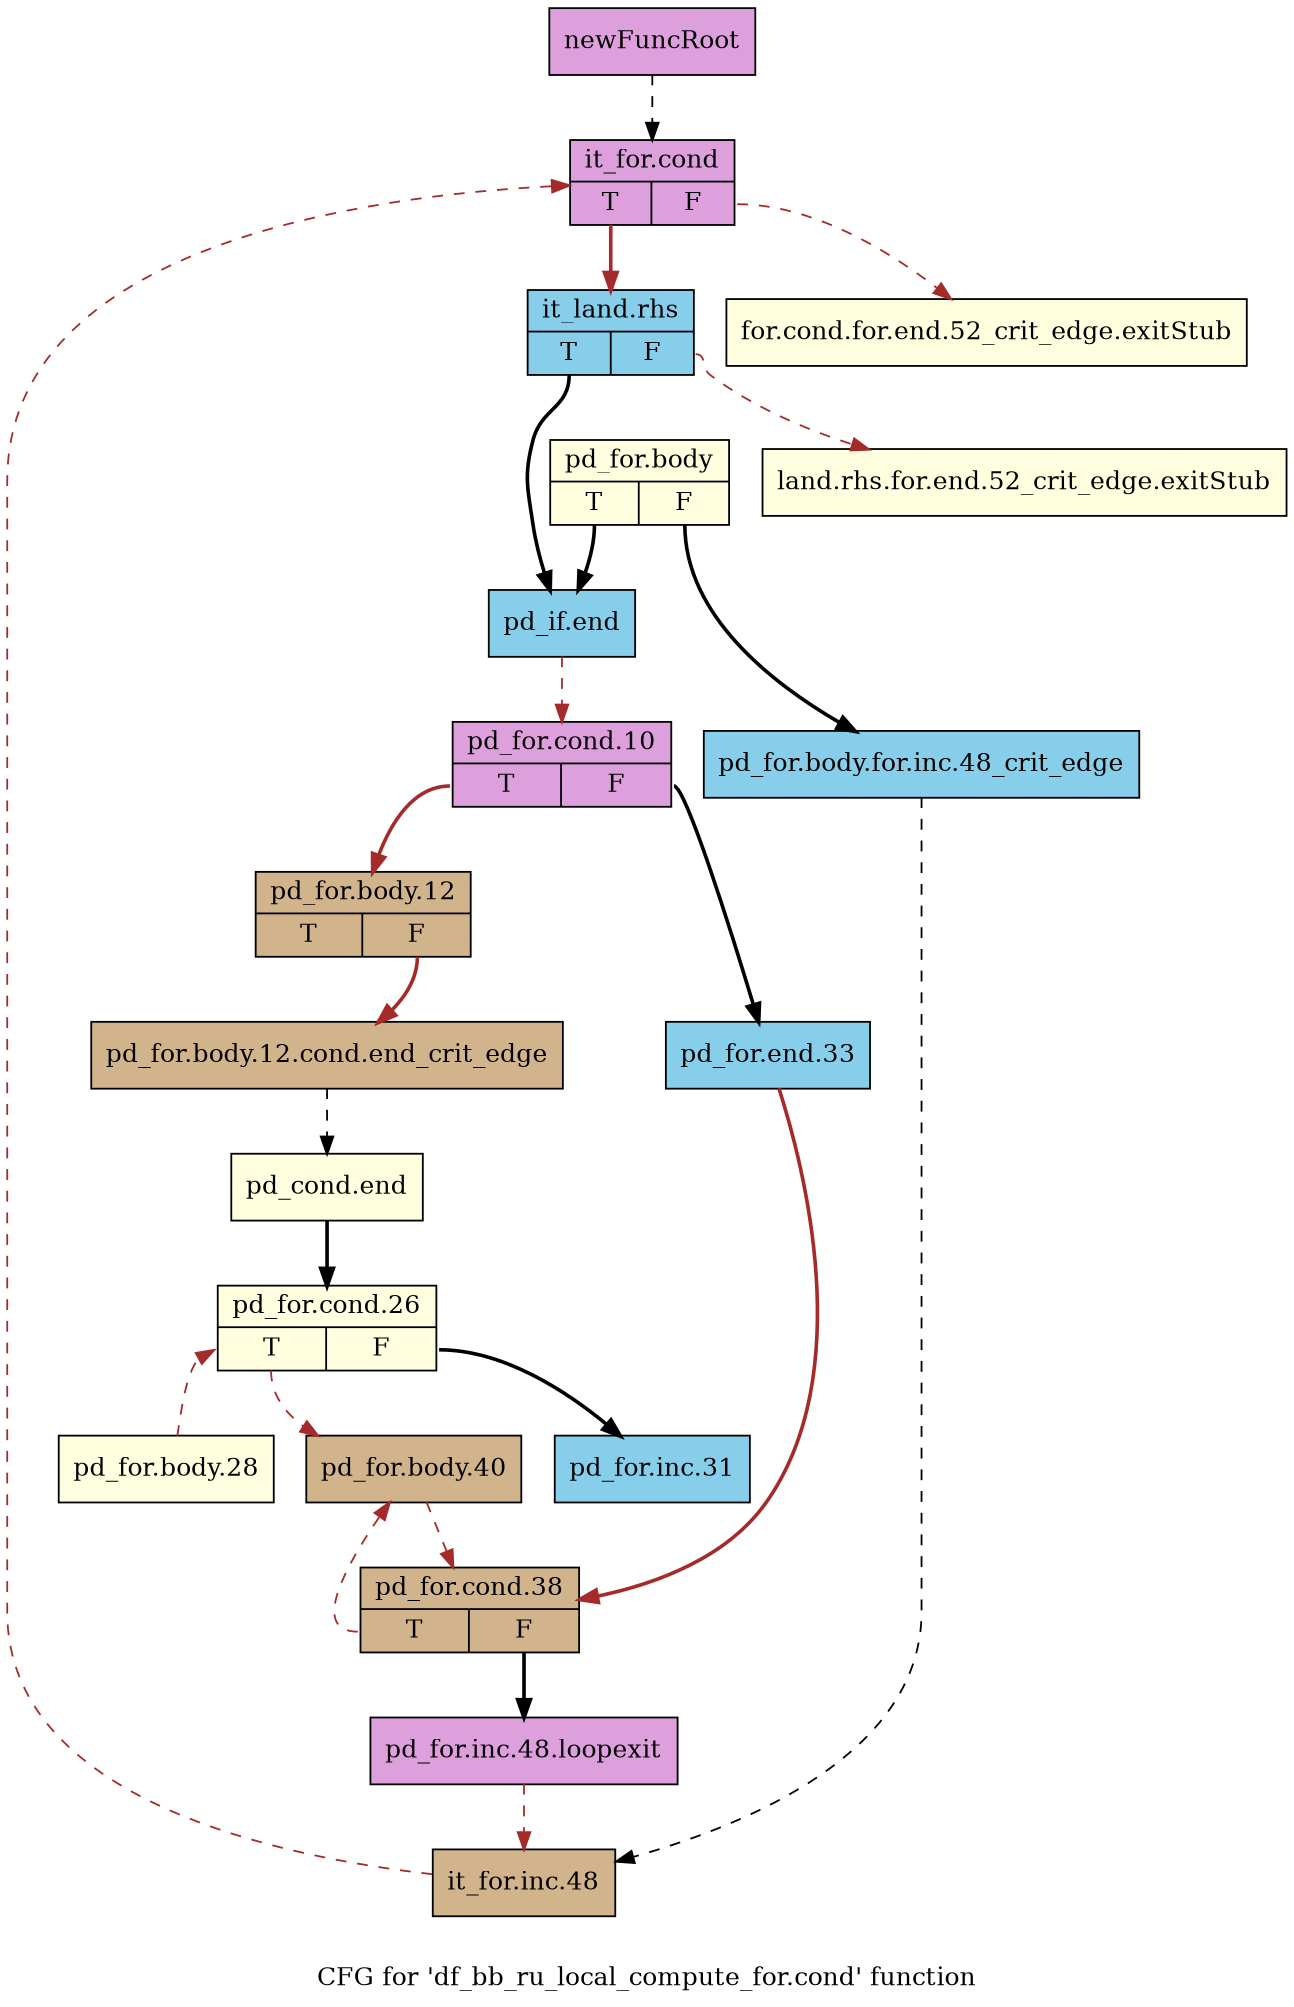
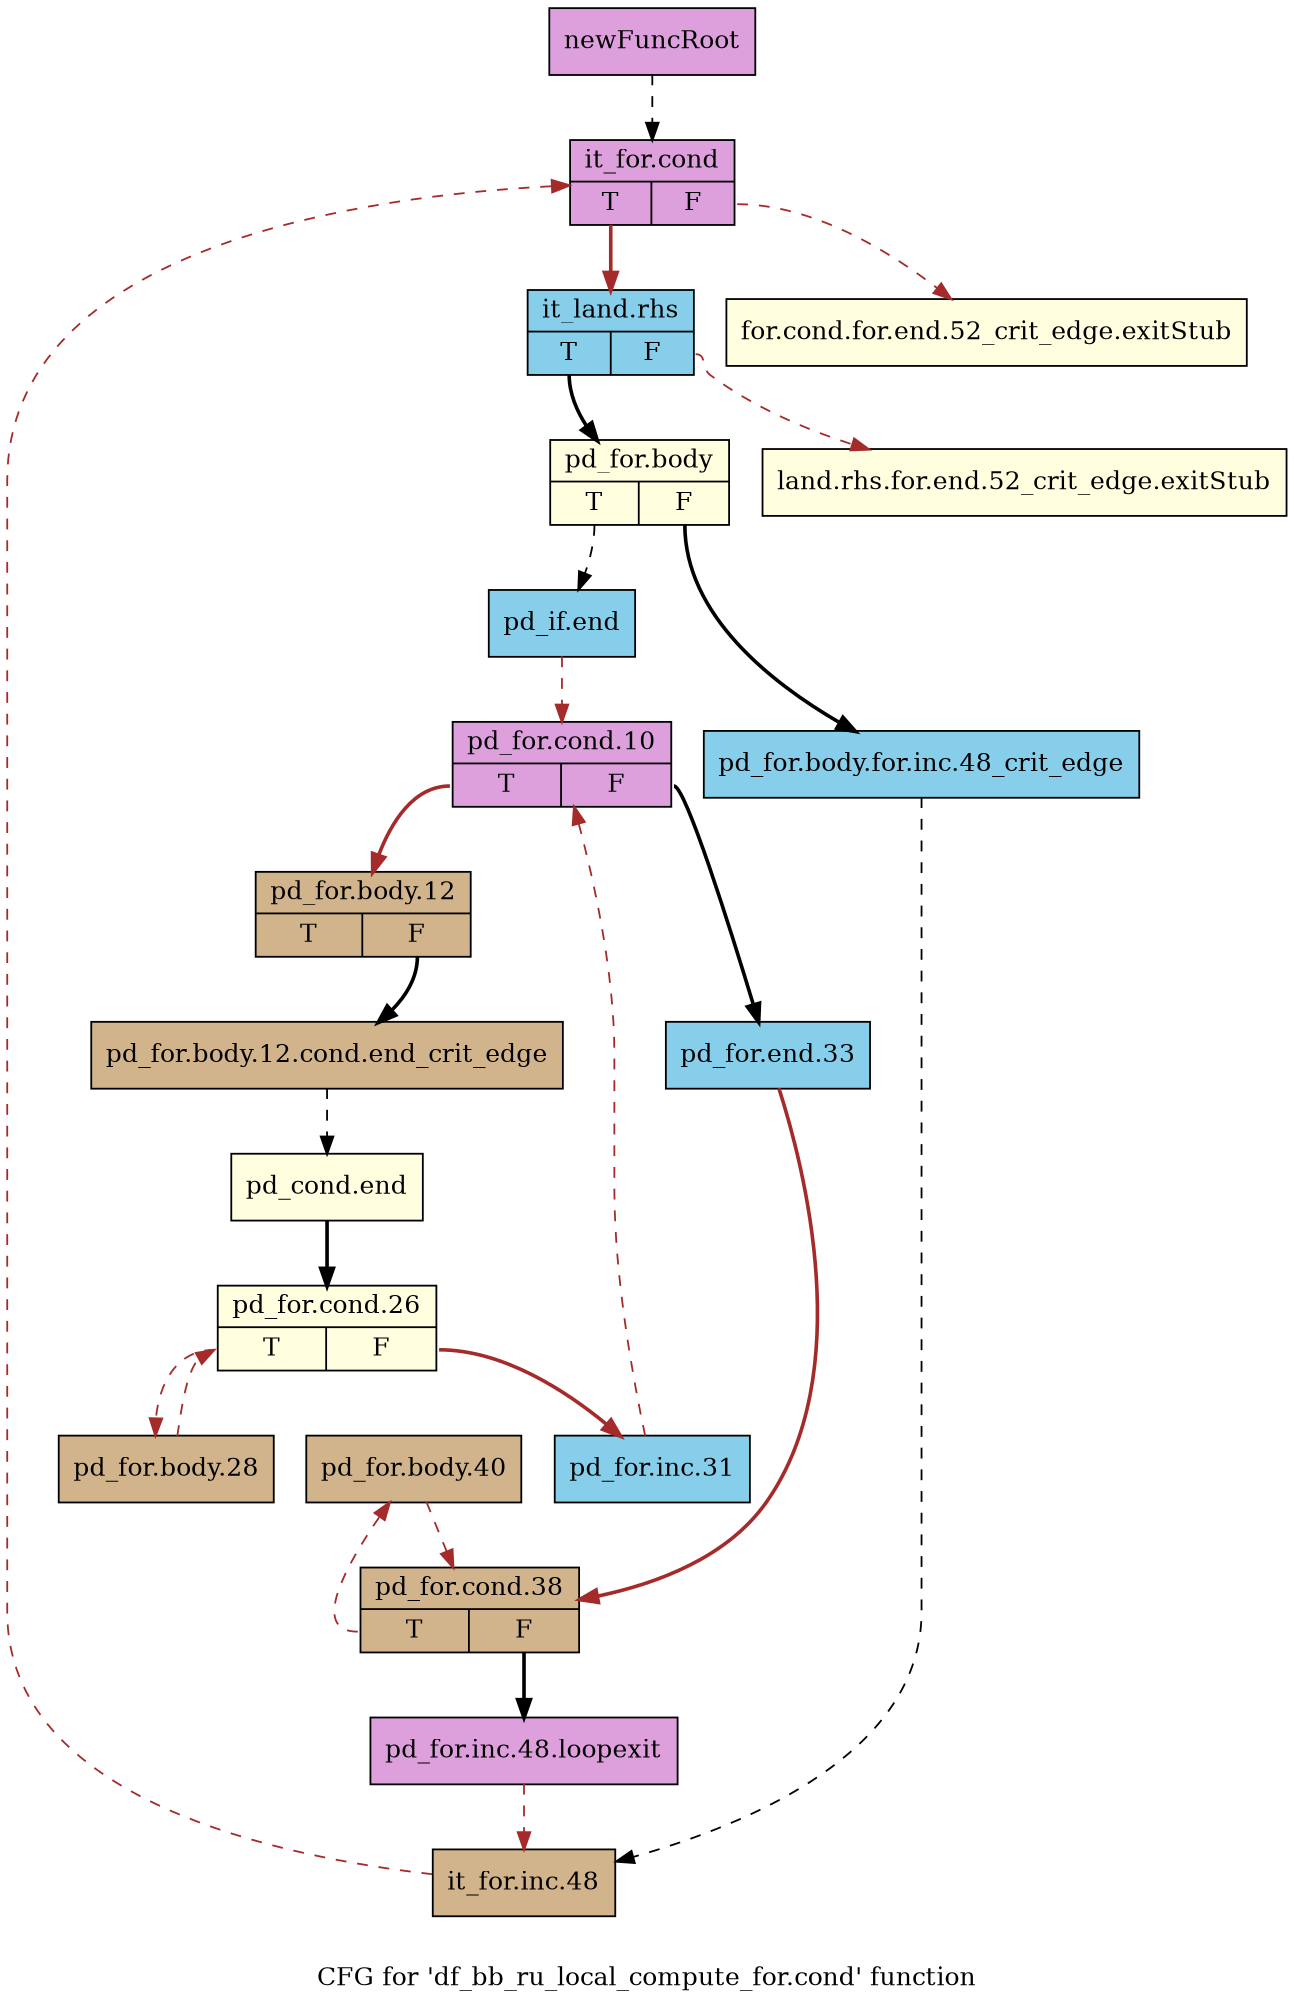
(528, 469) -> (574, 402)
(592, 550) -> (592, 550)
(410, 986) -> (410, 986)
none -> (614, 1129)
(529, 1373) -> (529, 1373)
(280, 1402) -> (172, 1371)
(166, 1469) -> (166, 1469)
